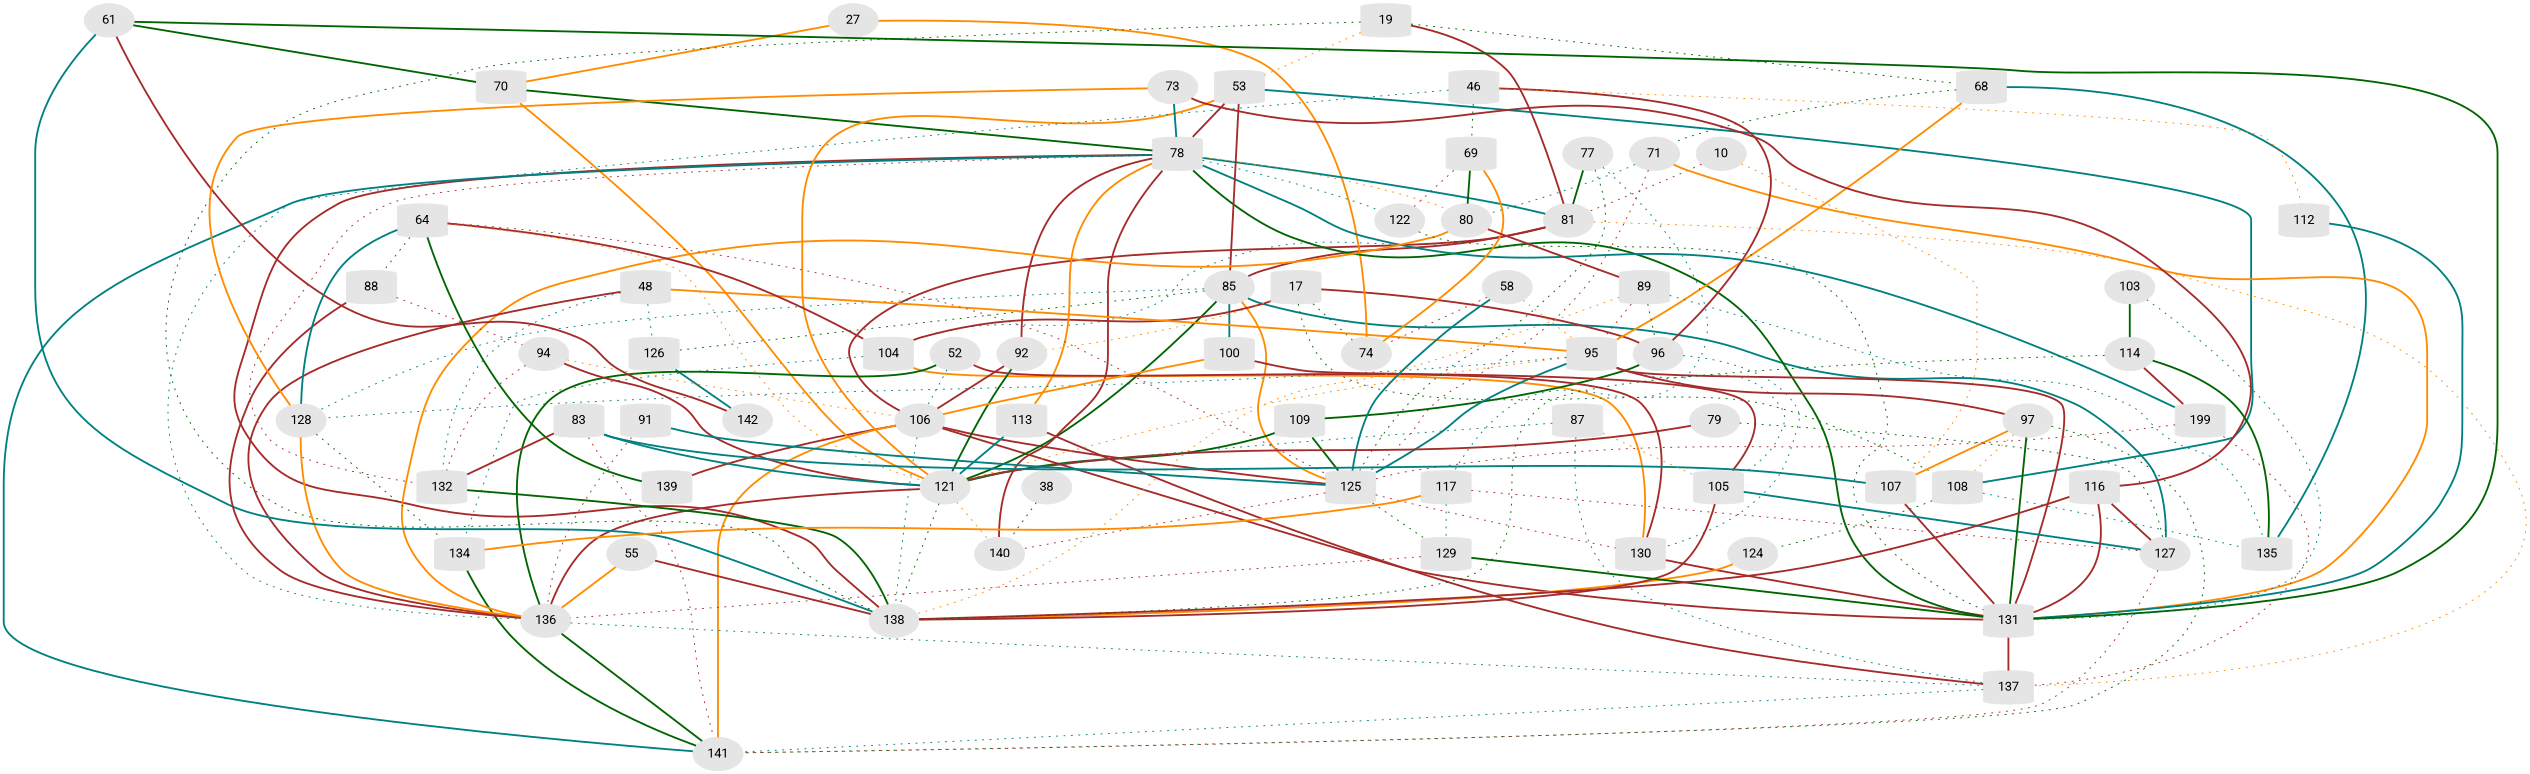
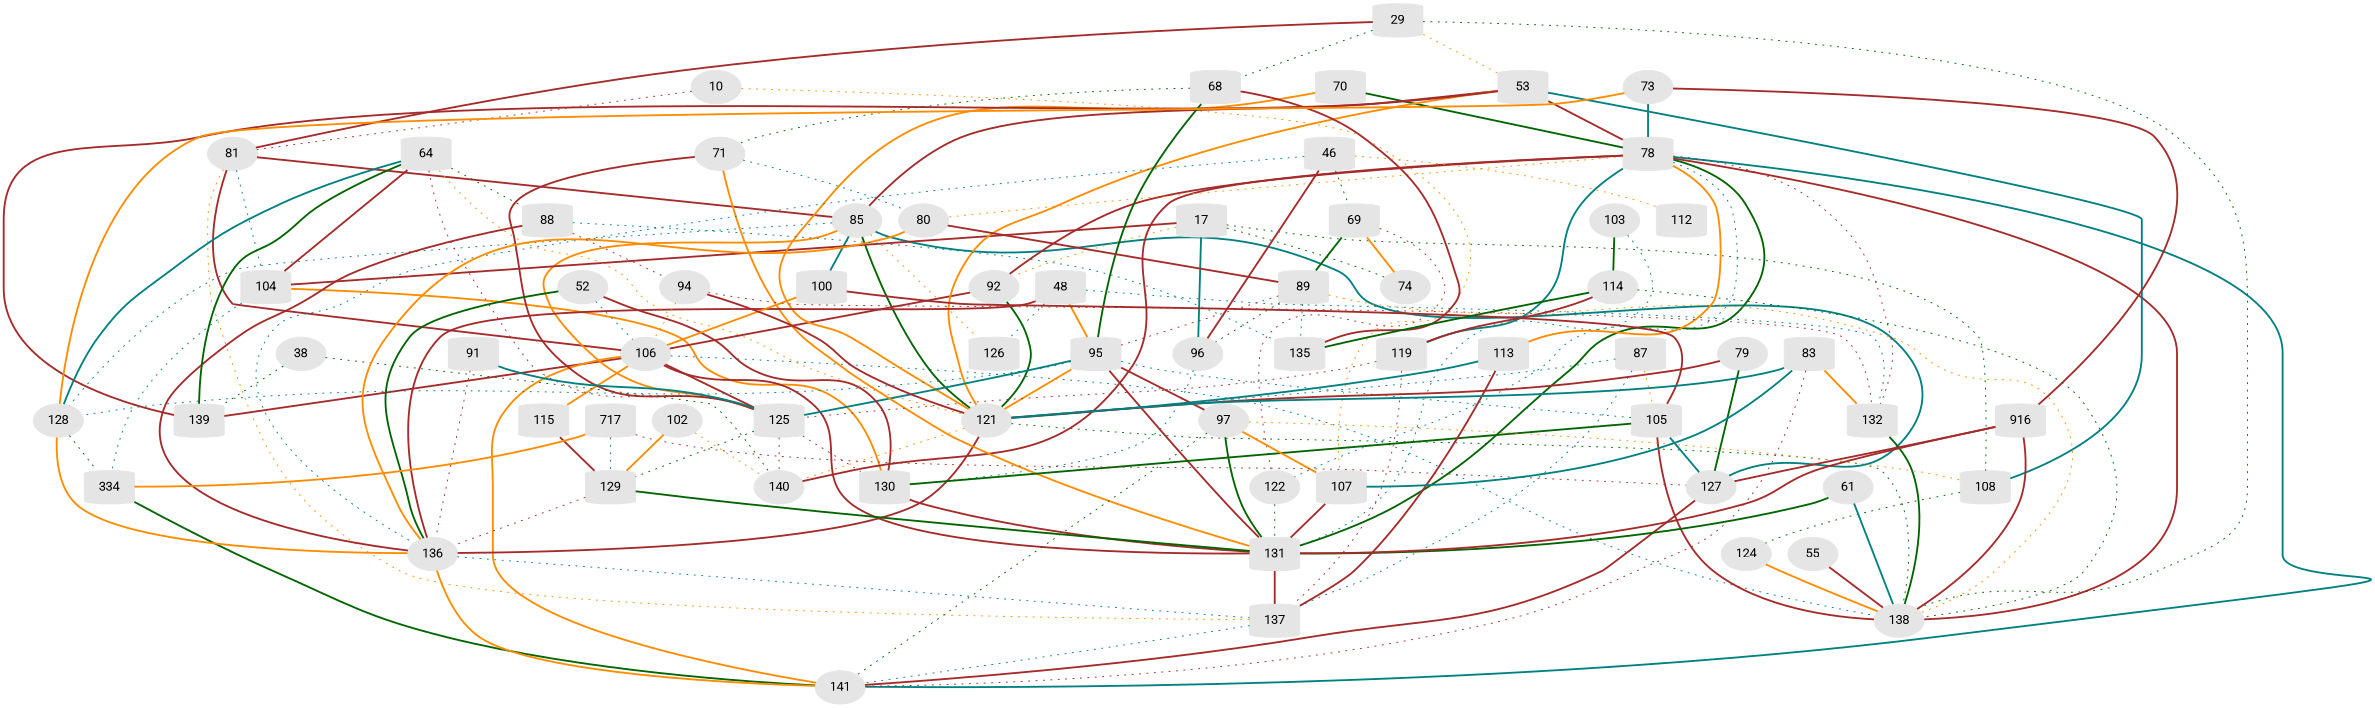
(853, 20) -> none
(1386, 20) -> (1398, 20)
(305, 54) -> none
none -> (627, 107)
(1588, 154) -> none
(1383, 184) -> none
(1469, 187) -> (1331, 251)
(2336, 202) -> (1433, 213)
(1801, 220) -> (1130, 212)
(1507, 287) -> none
(1490, 308) -> (1200, 287)
(942, 320) -> (924, 286)
(1530, 339) -> (521, 280)
none -> (251, 386)
(1234, 411) -> (1038, 389)
none -> (544, 421)
none -> (677, 421)
(748, 421) -> none
(1300, 421) -> none
(2200, 421) -> (1402, 354)
(1927, 438) -> (1725, 428)
(510, 454) -> (1841, 387)
none -> (1252, 455)
(1446, 487) -> (610, 421)
(2095, 487) -> (2020, 421)
(2113, 519) -> (1020, 258)
(2417, 531) -> none
(459, 554) -> (109, 487)
(589, 587) -> none
(632, 687) -> (605, 670)
(1483, 737) -> (1295, 639)
